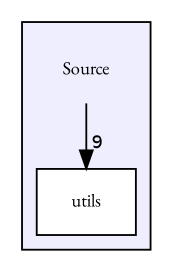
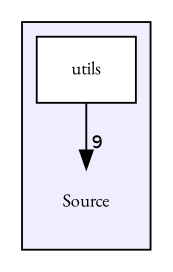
(86, 127) -> (86, 127)
